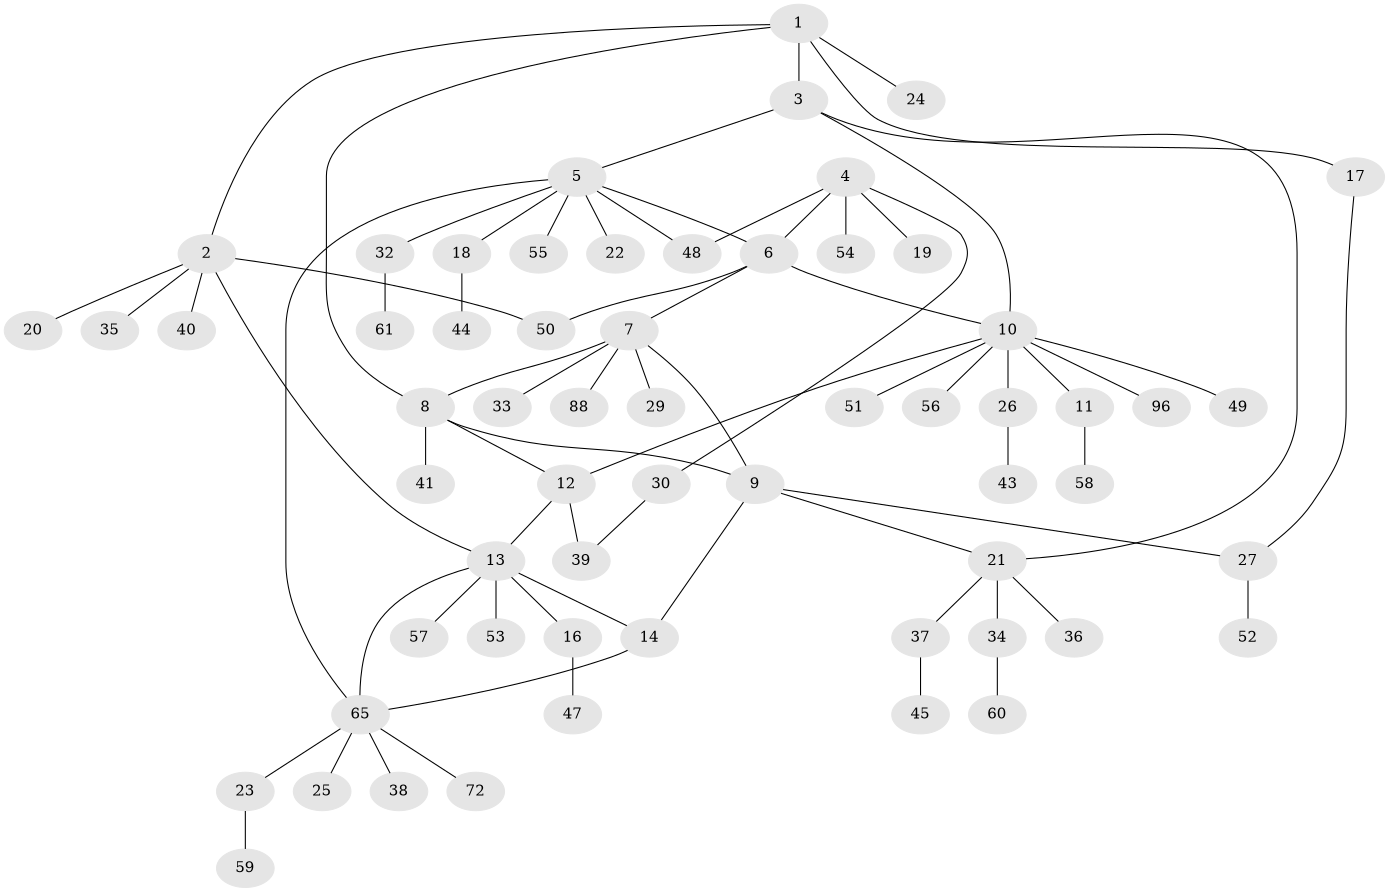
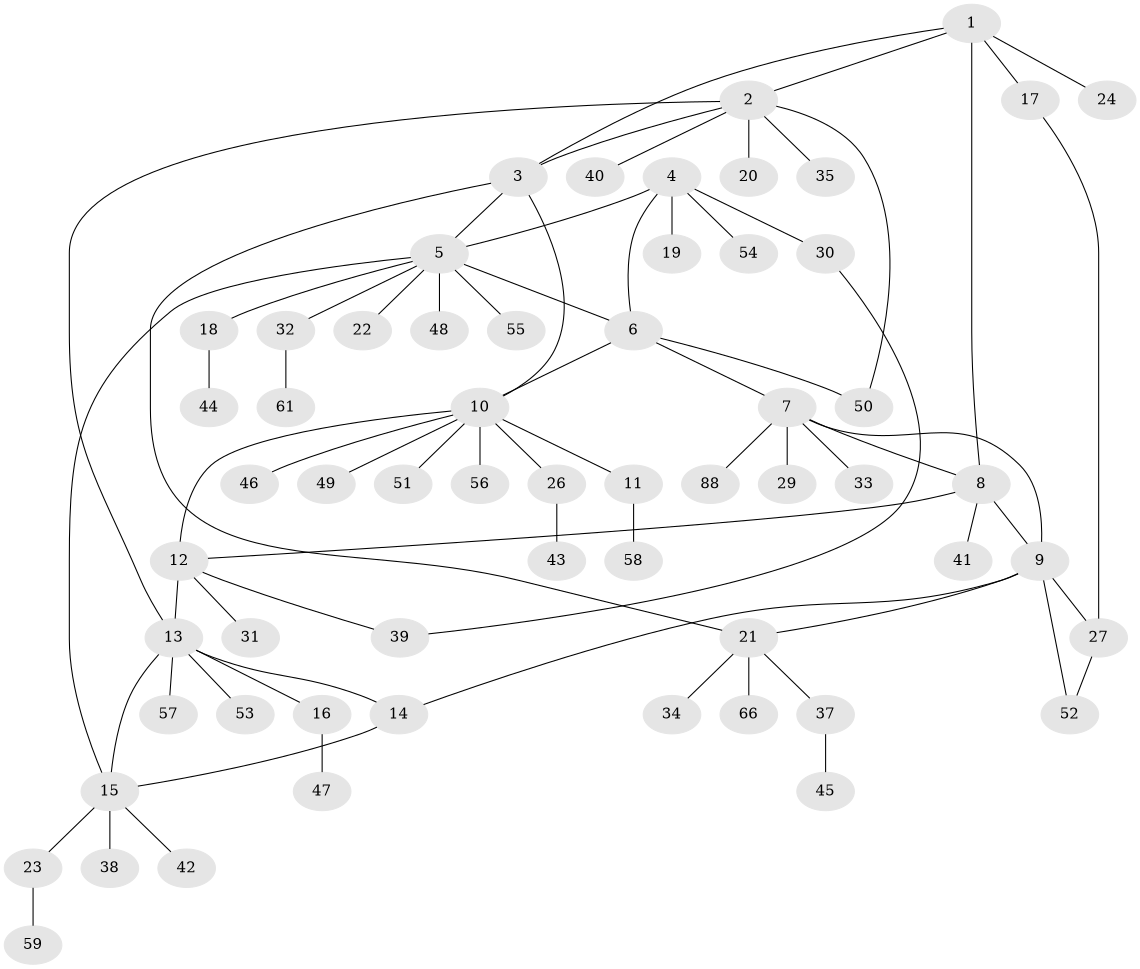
none -> (630, 133)
(769, 215) -> (559, 221)
(1162, 407) -> (250, 484)
none -> (251, 638)
none -> (1055, 638)
(1074, 638) -> (749, 715)
(361, 715) -> (110, 791)
(997, 715) -> none
(322, 791) -> none
(476, 791) -> (187, 868)
